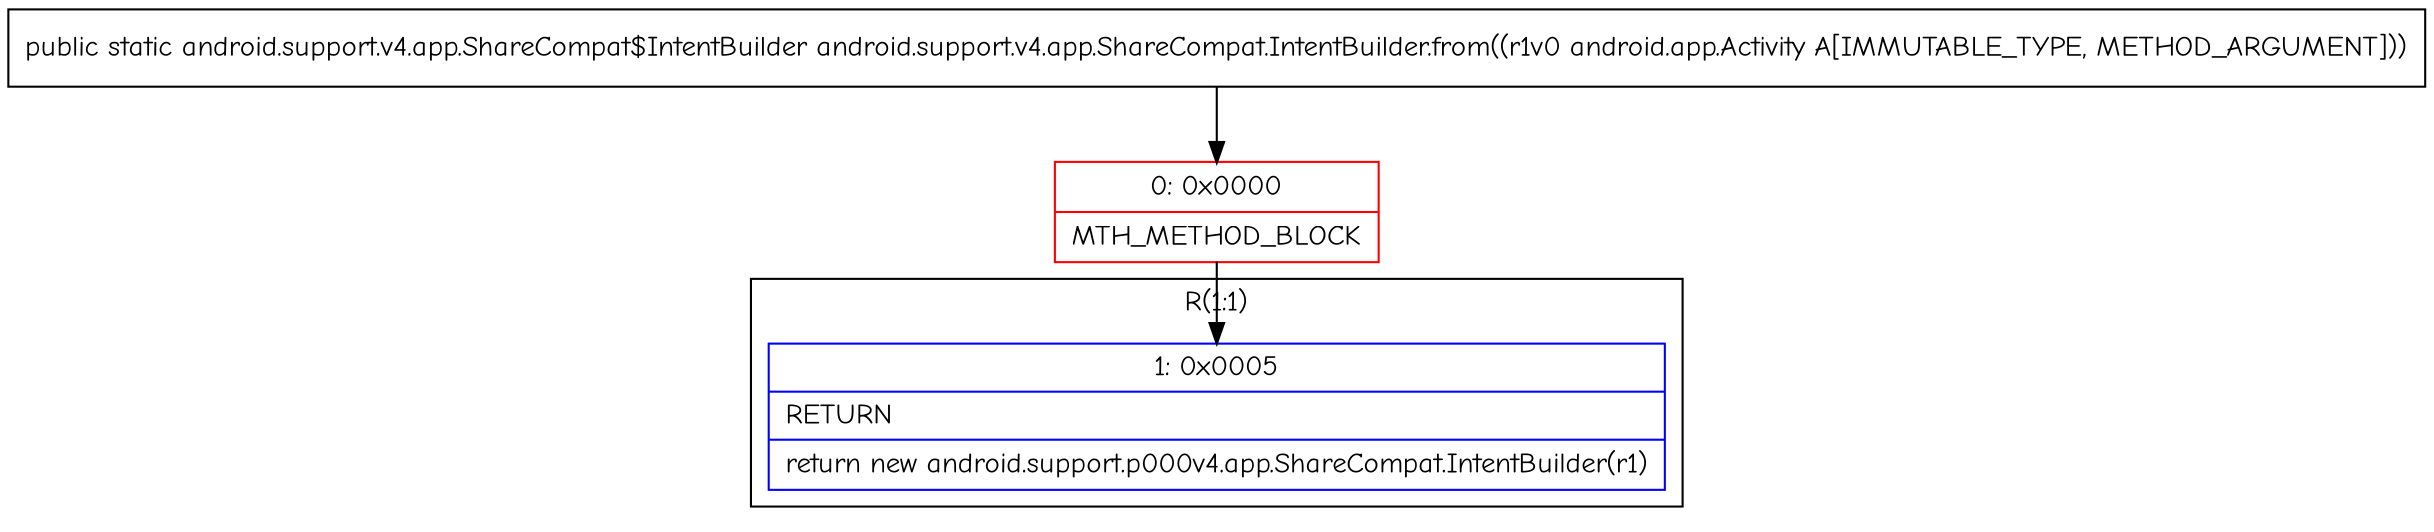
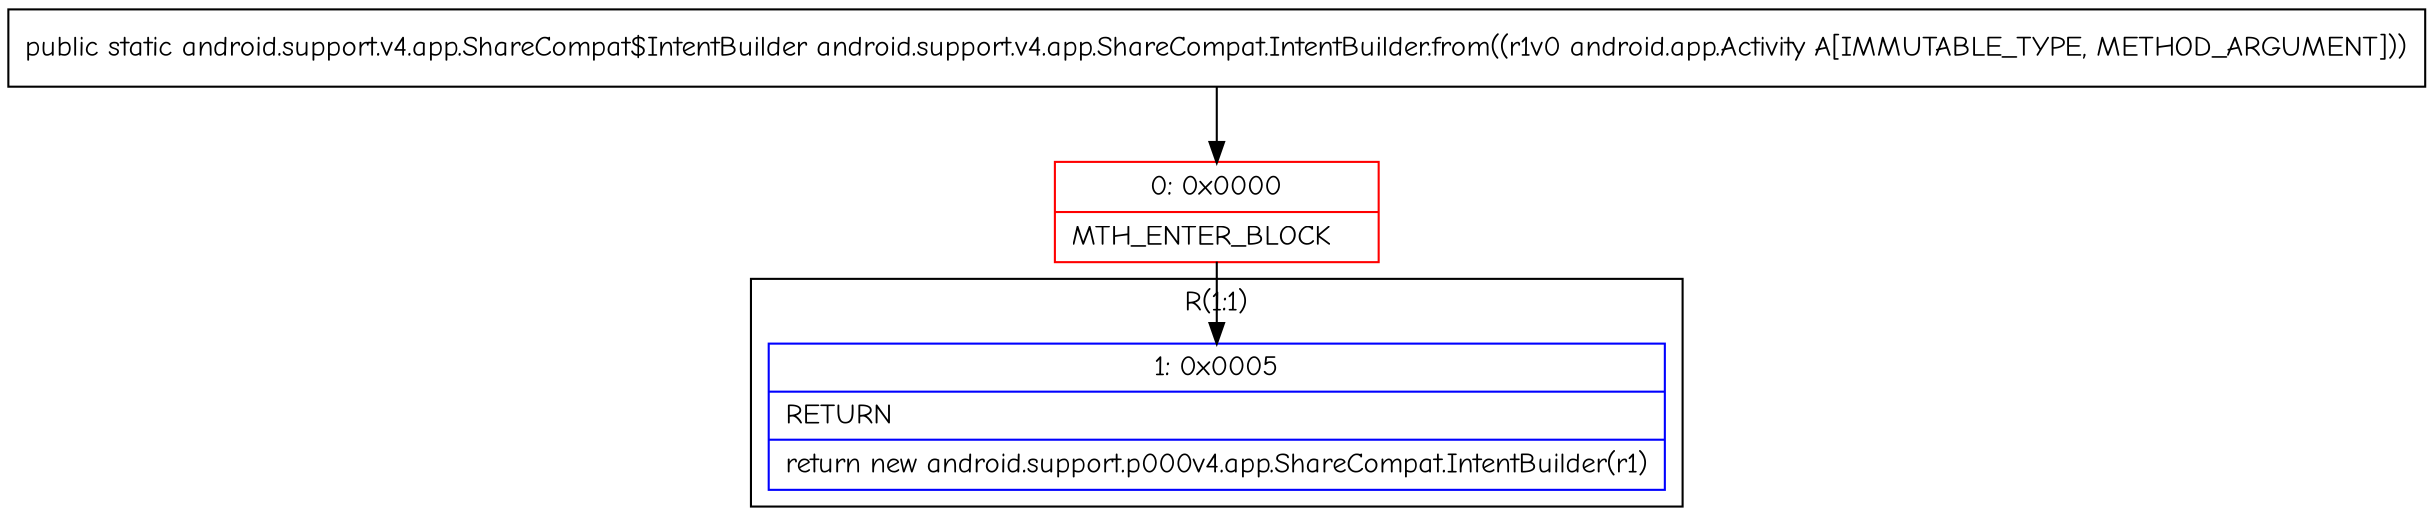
(1217, 236) -> (1201, 236)
